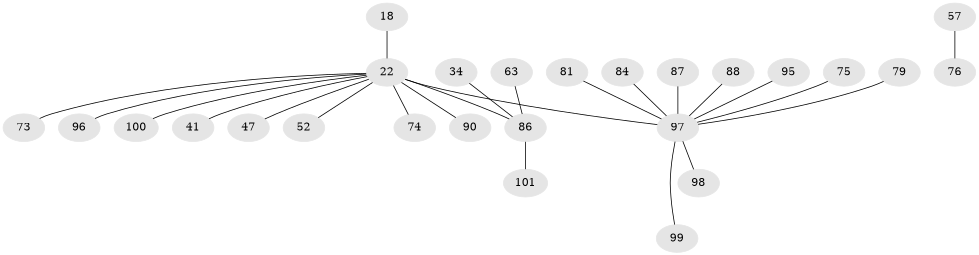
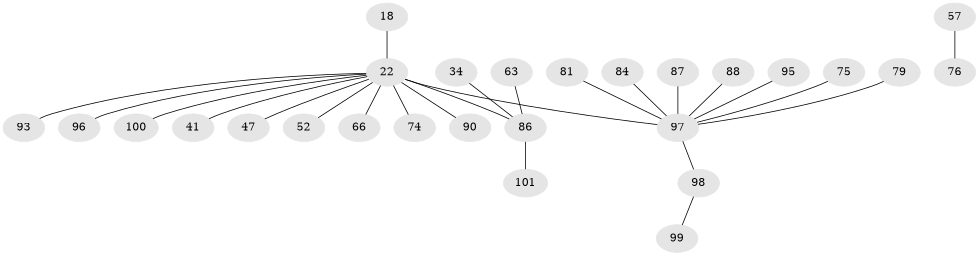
(24, 128) -> (24, 128)
none -> (359, 128)
(670, 183) -> (688, 211)
